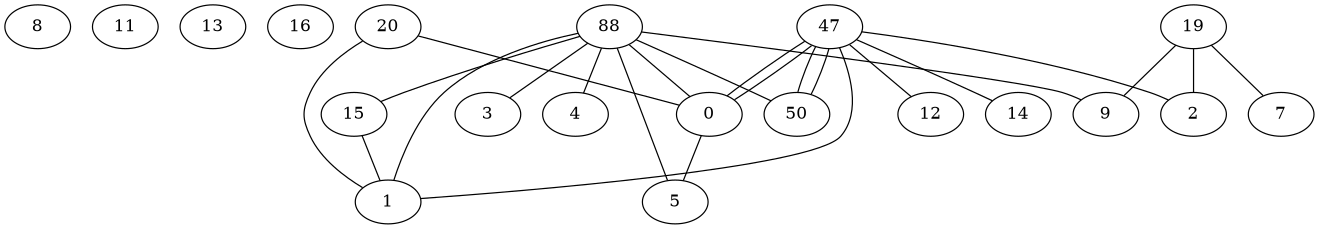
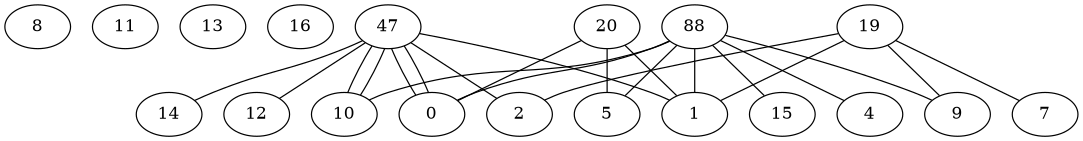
(488, 114) -> none
(797, 114) -> (344, 114)
(371, 158) -> (792, 66)
(692, 158) -> (607, 70)
